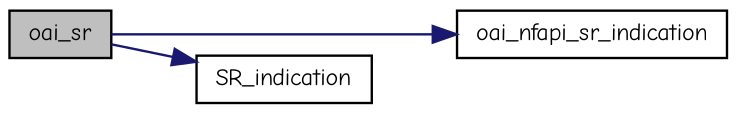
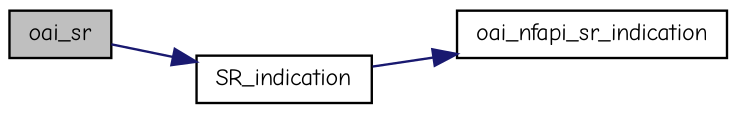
(272, 34) -> (403, 62)
